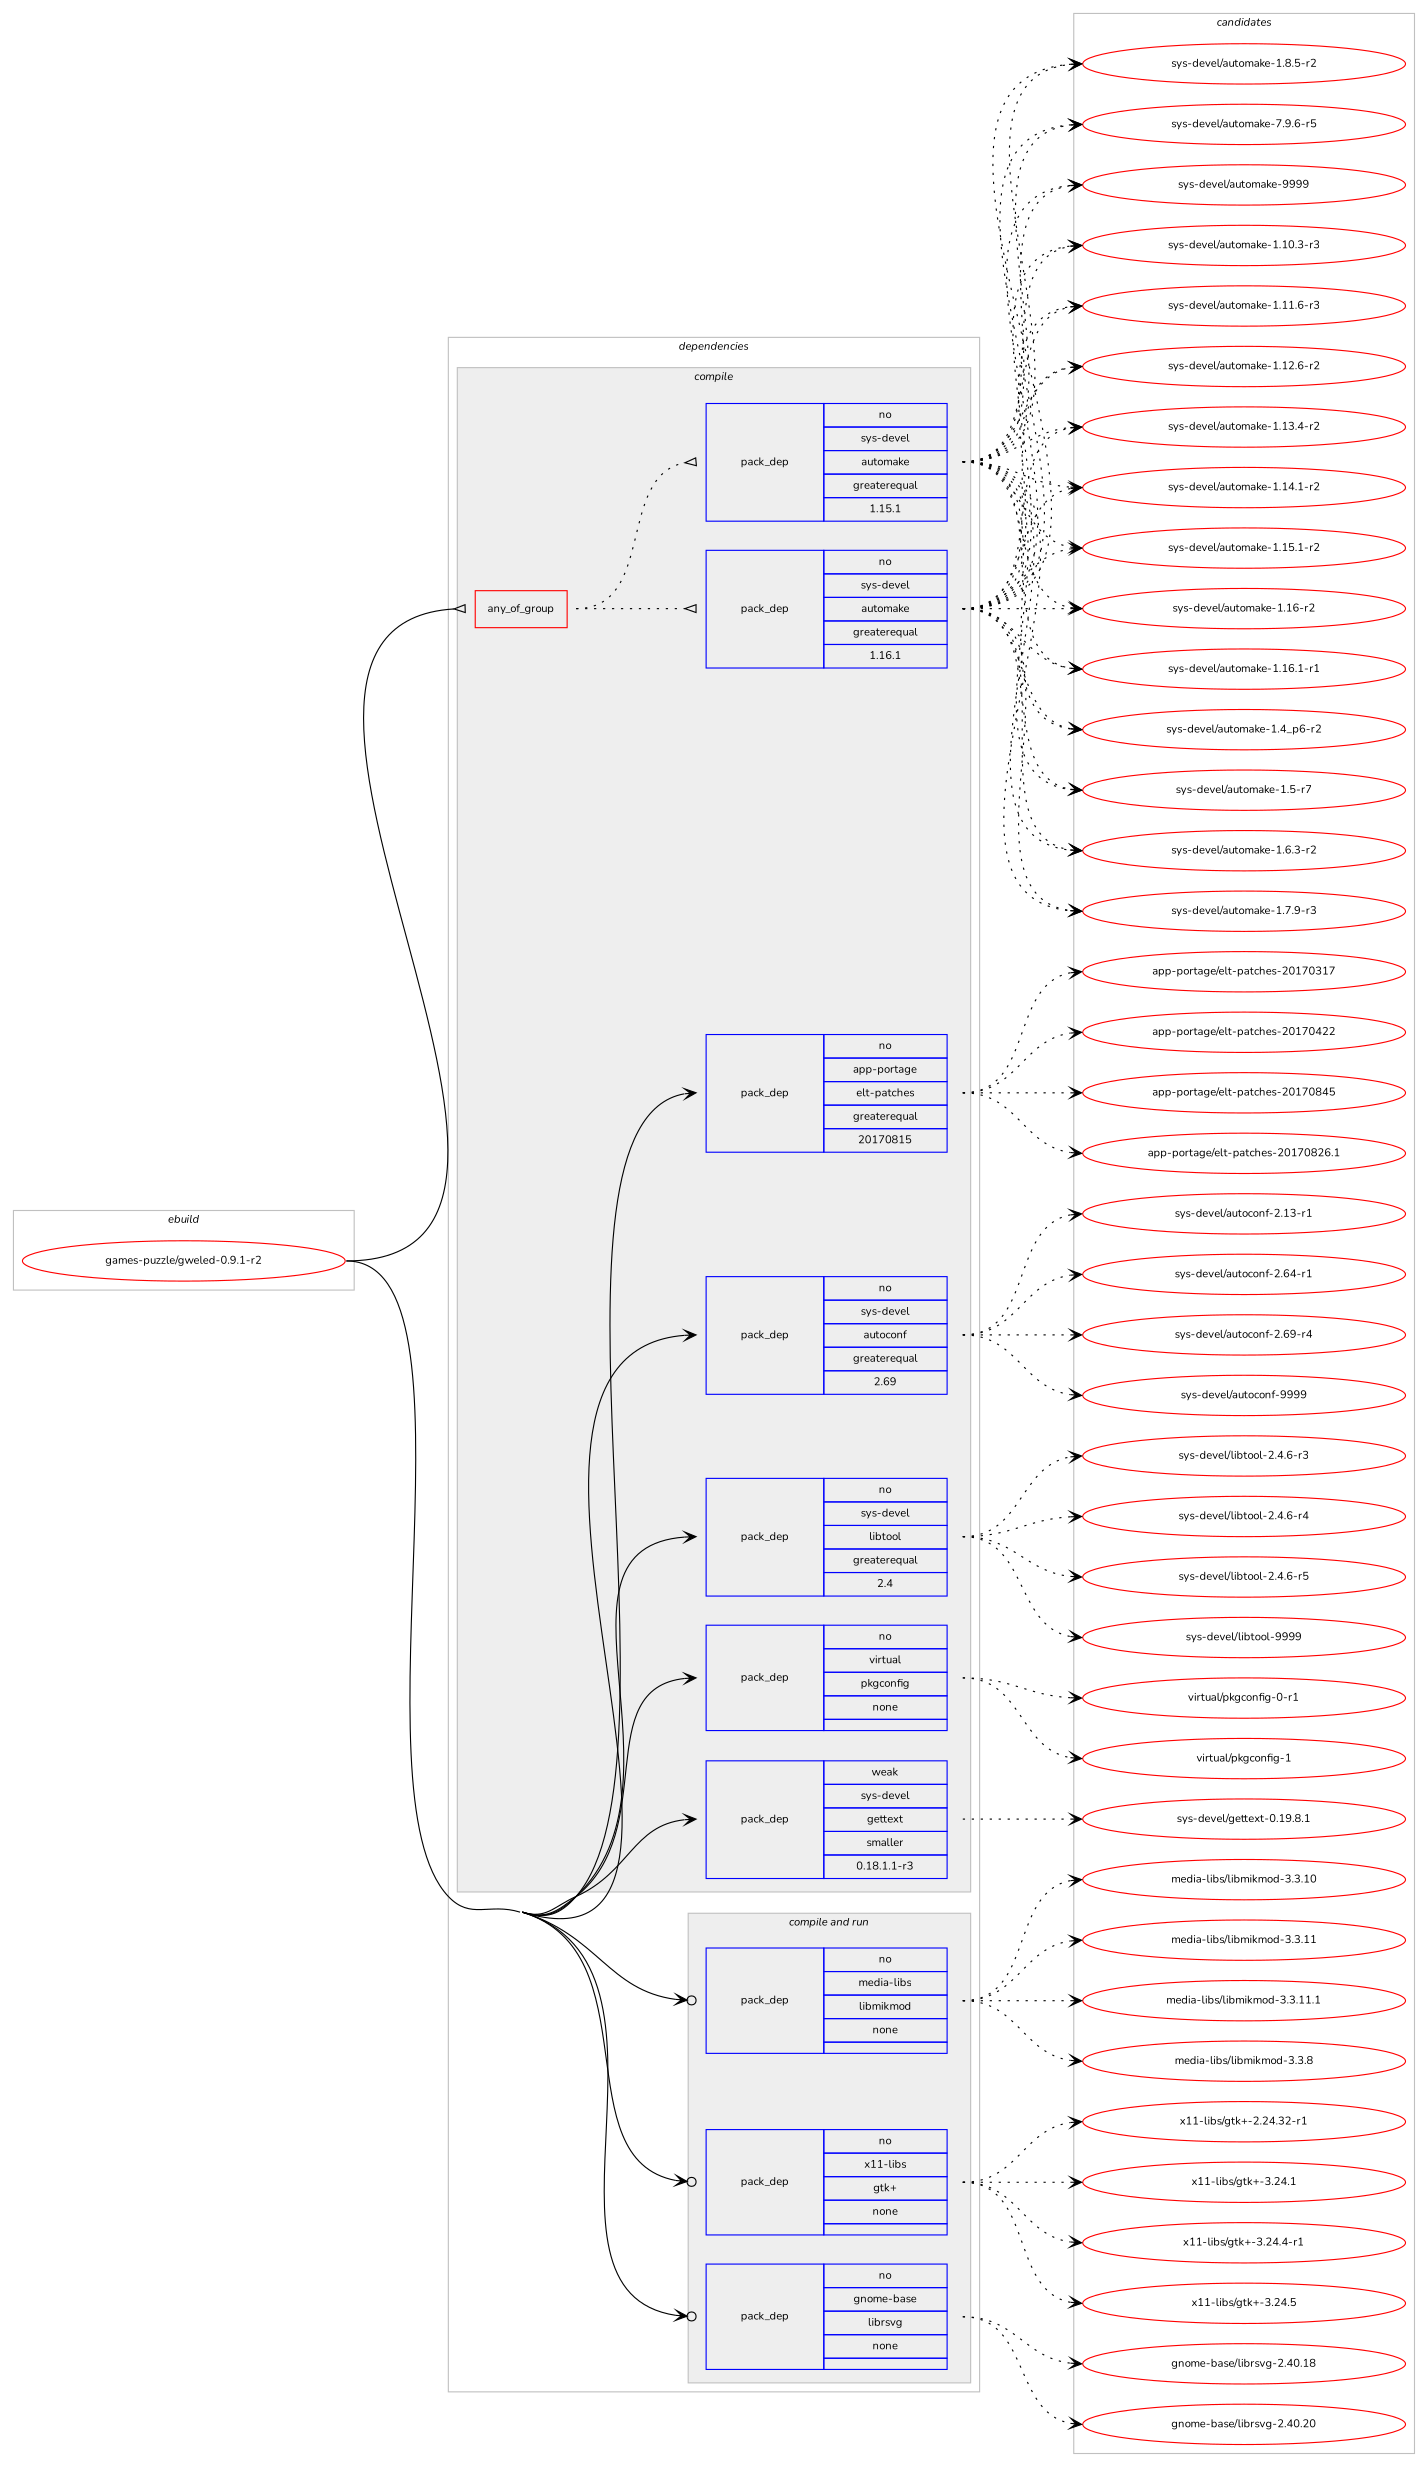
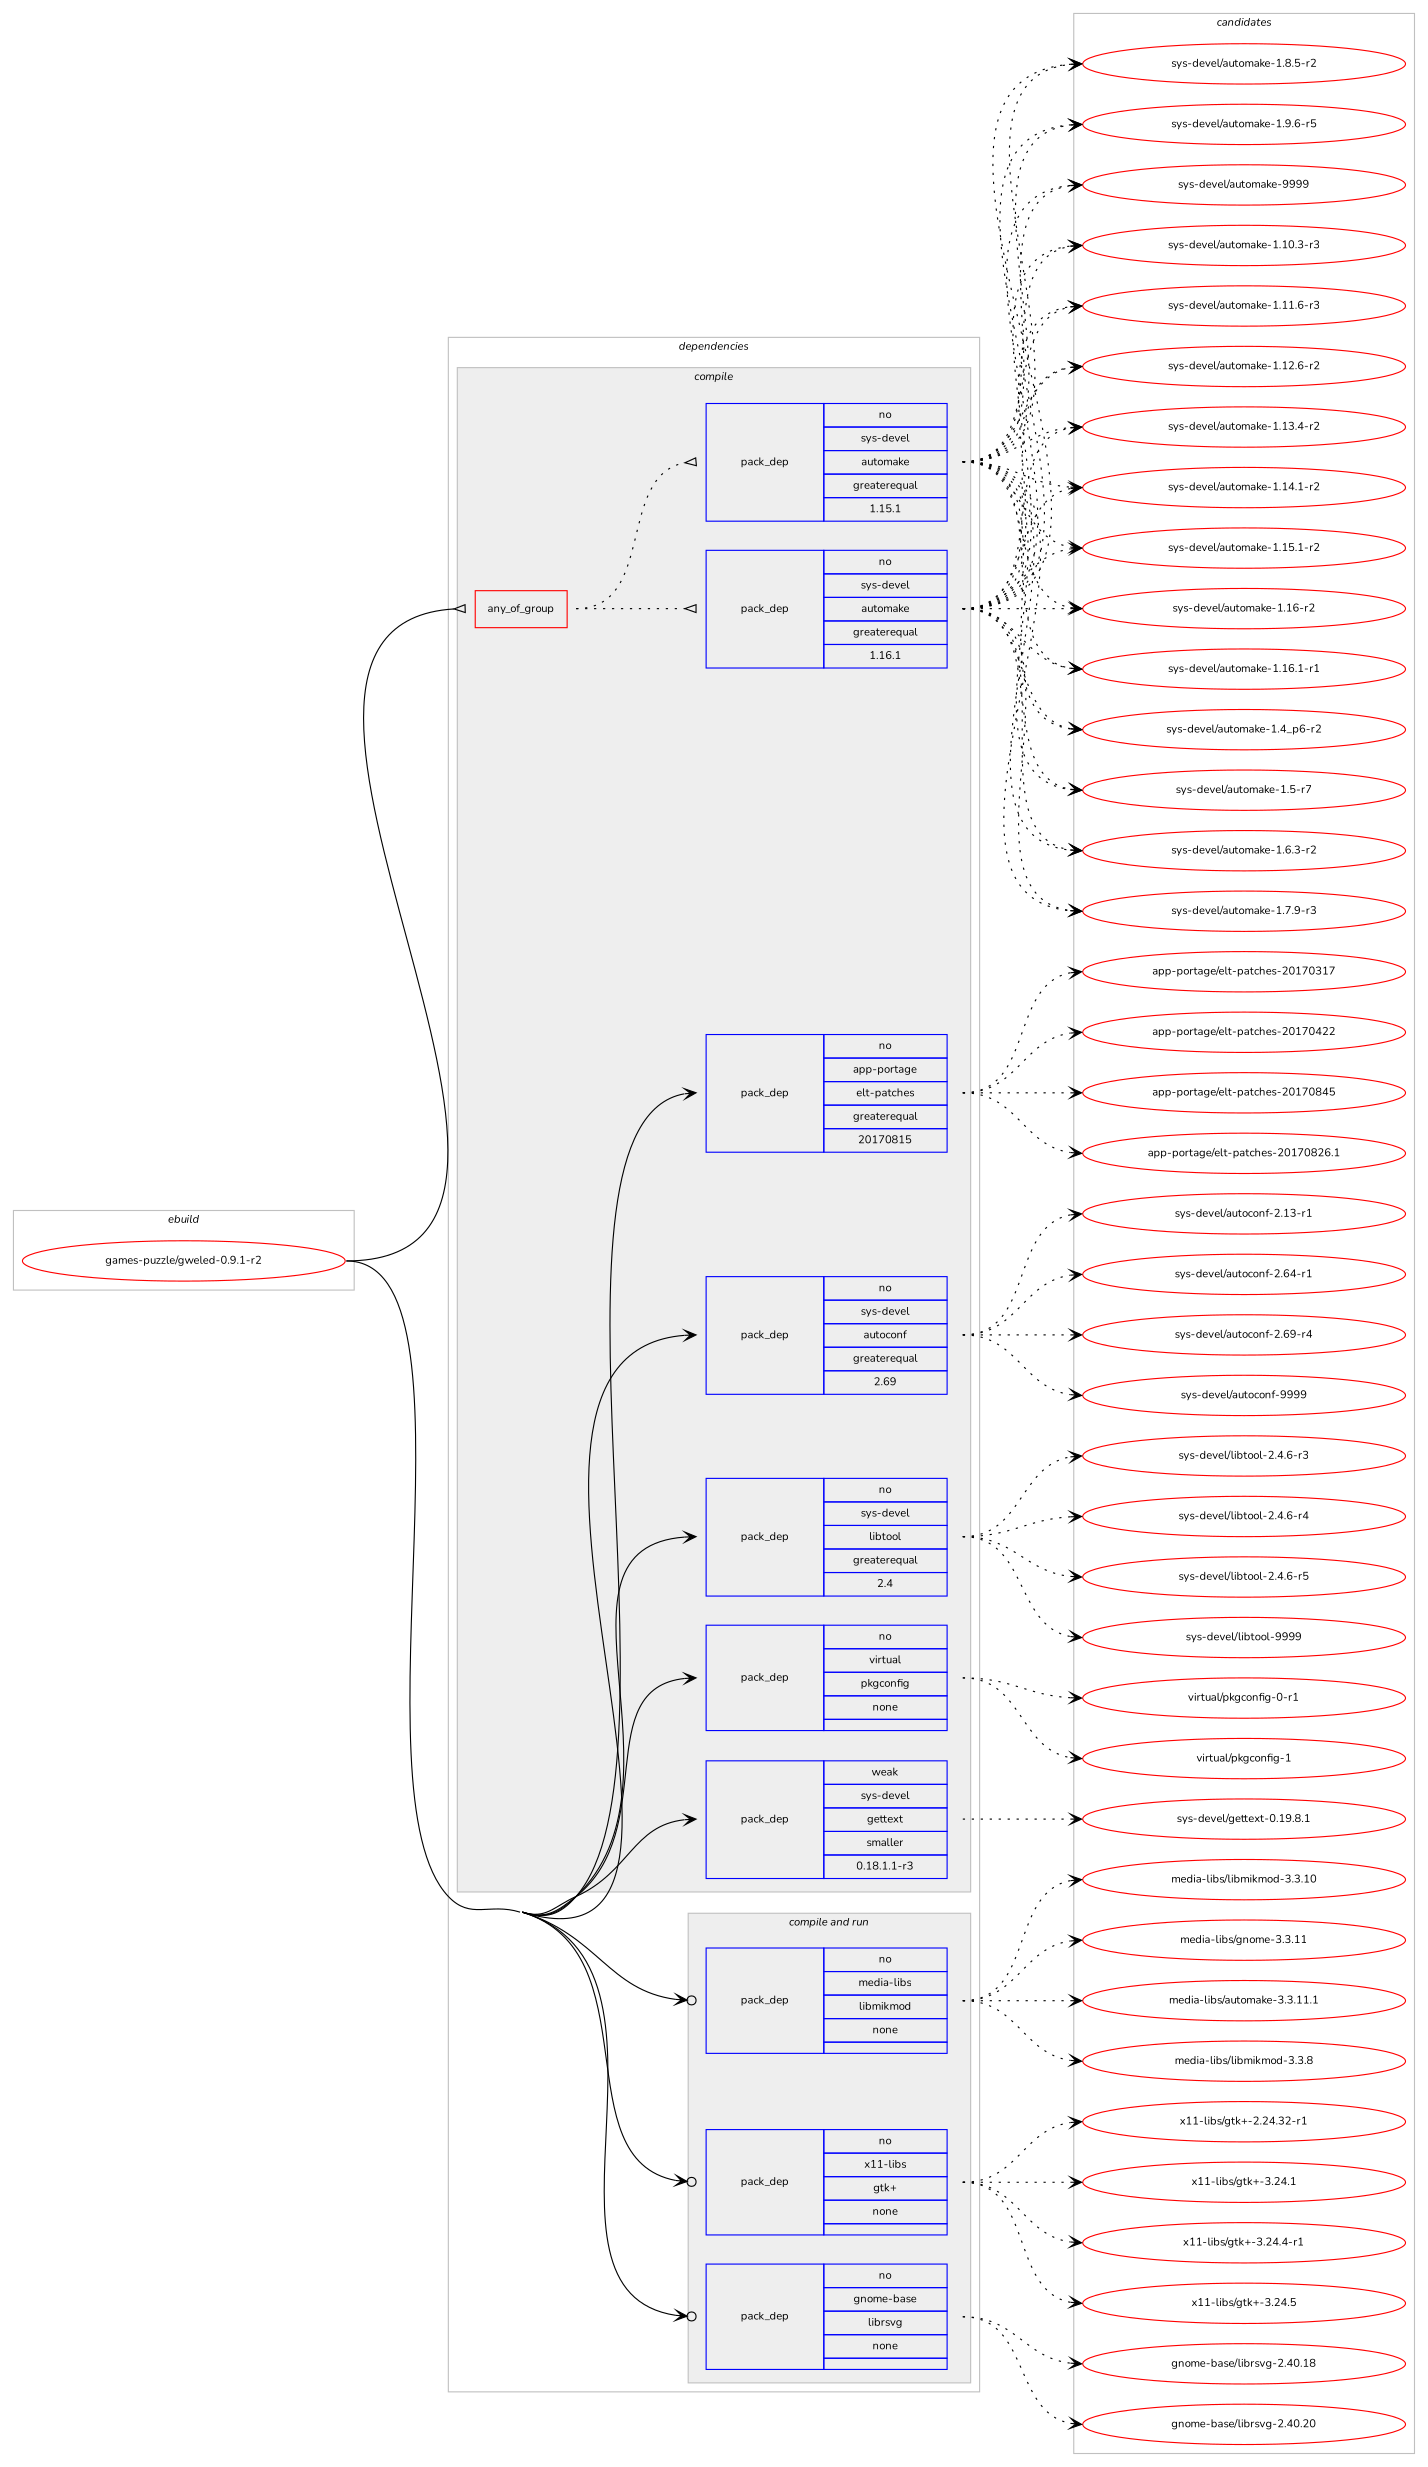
(1244, 124) -> (1244, 124)
(1244, 1940) -> (1244, 1940)
(1244, 2001) -> (1244, 2001)
